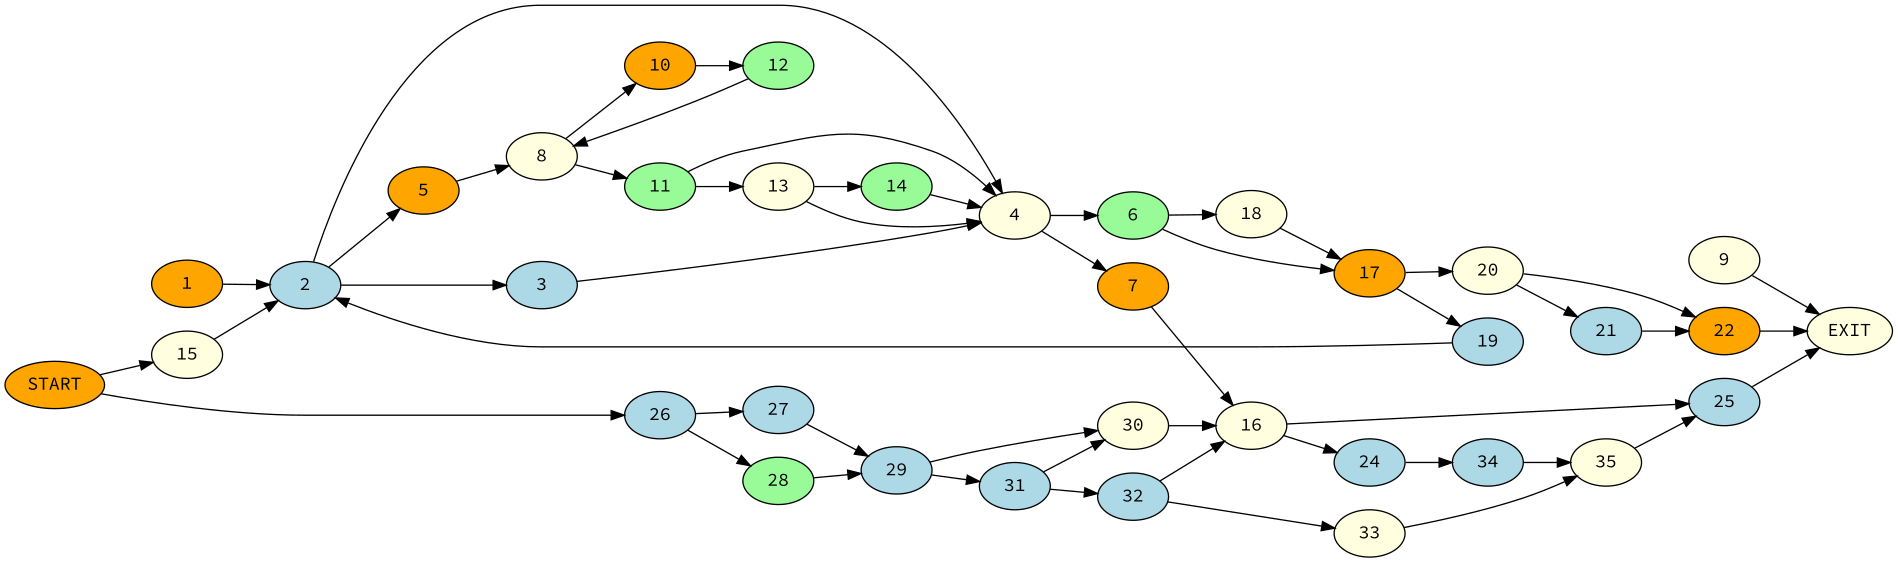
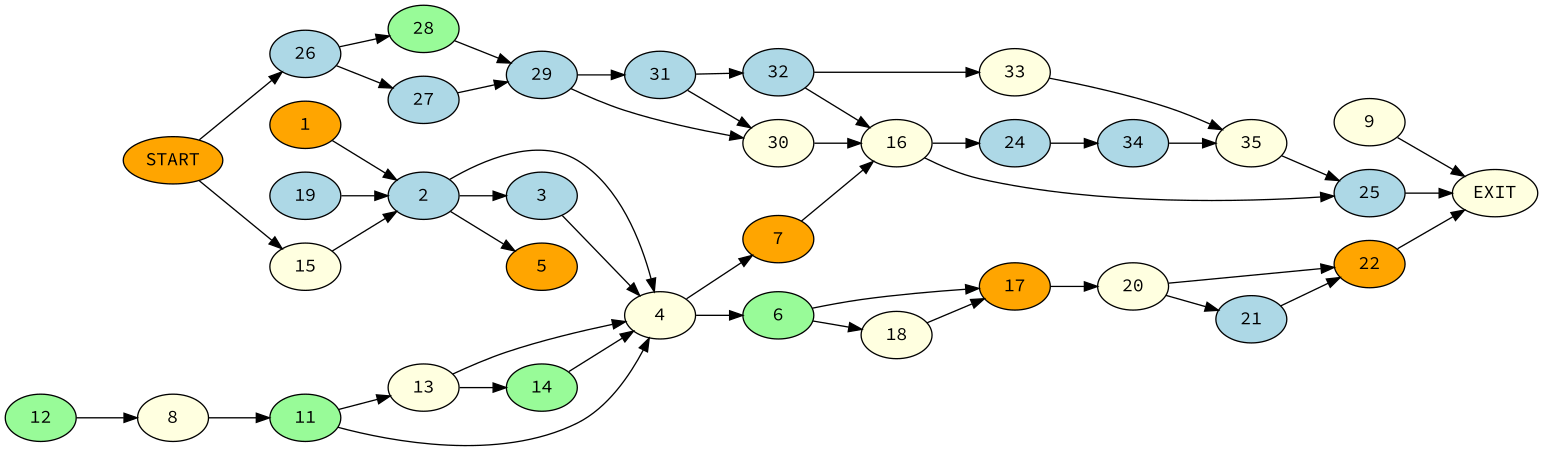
(660, 66) -> none
(476, 175) -> none
(1423, 304) -> none
